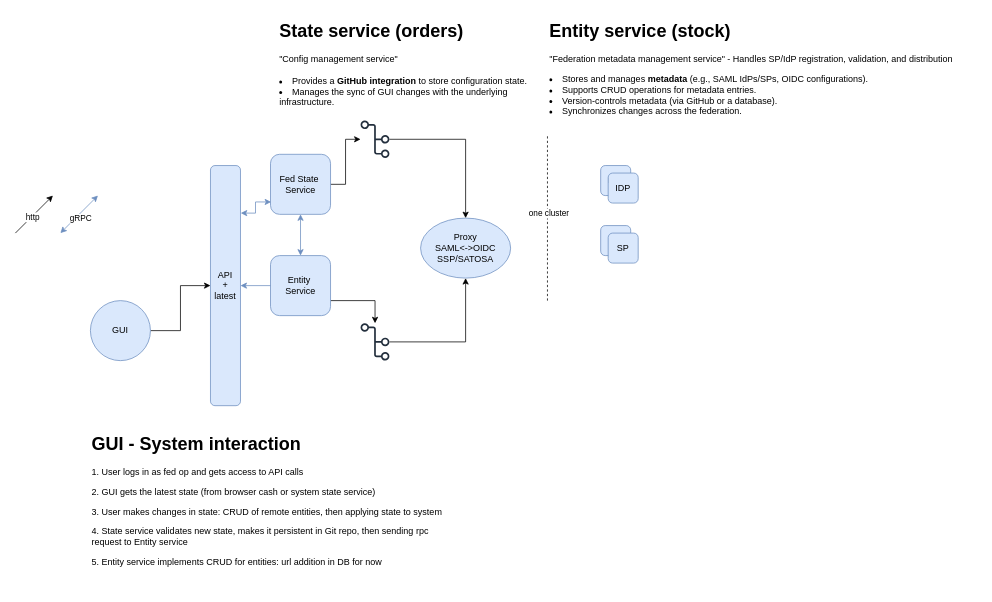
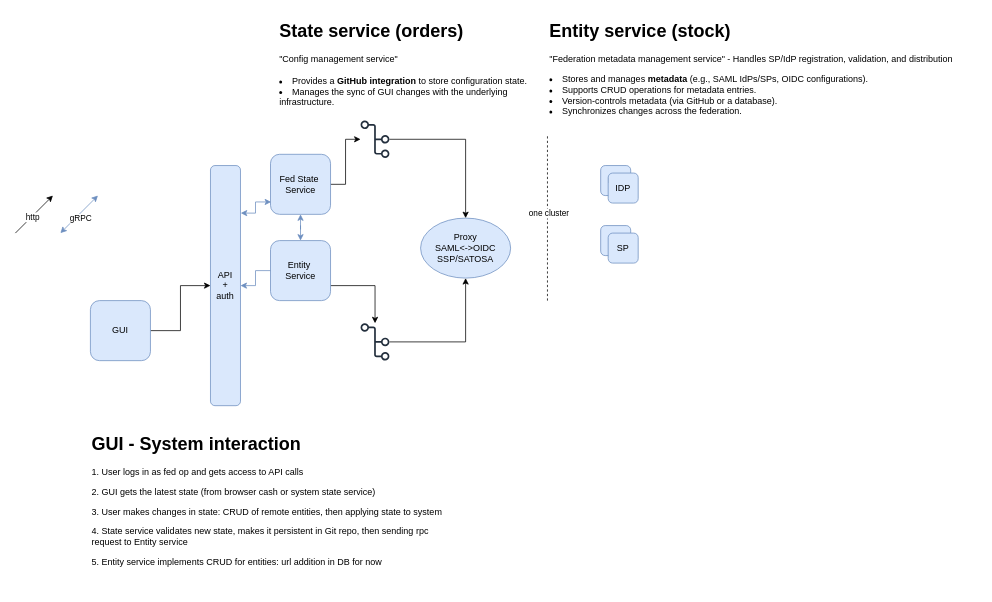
(225, 285) -> (225, 285)
(300, 285) -> (300, 270)
(120, 330) -> (120, 330)
